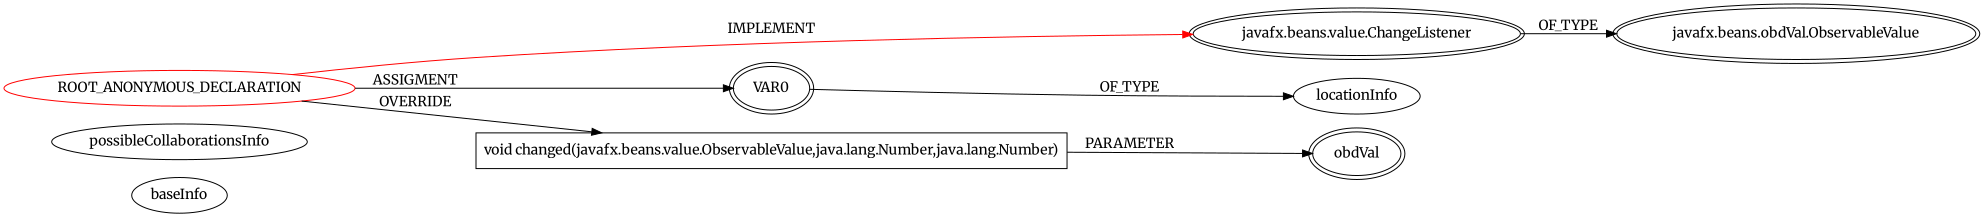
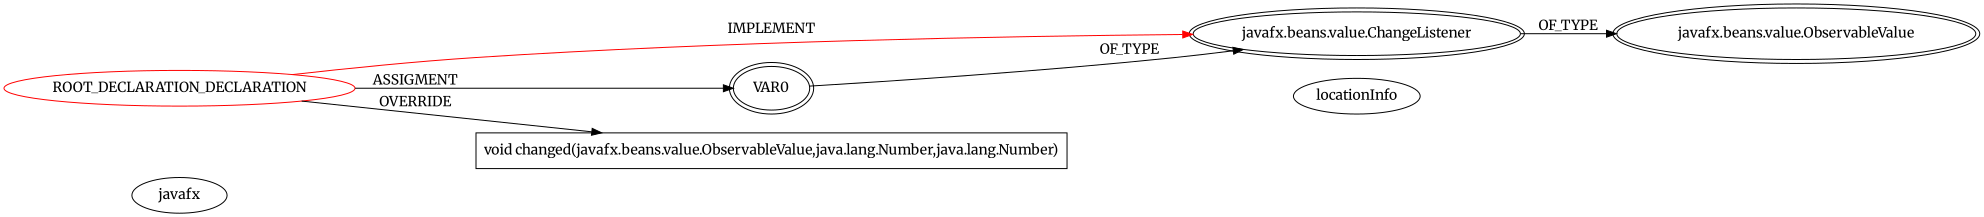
(1796, 34) -> (1796, 34)
(179, 88) -> (179, 88)
(1047, 95) -> (1022, 71)
(179, 142) -> none
(1357, 154) -> none
(179, 195) -> (179, 195)
